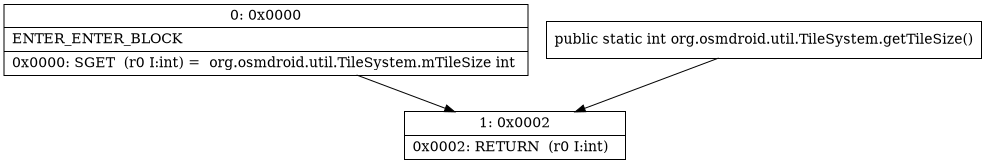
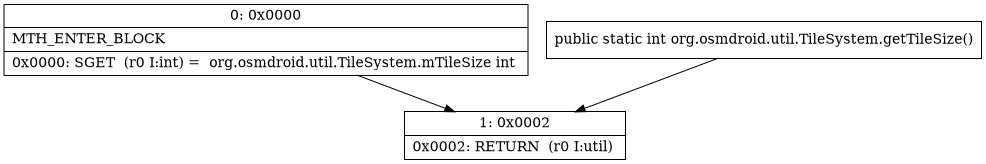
(98, 39) -> (89, 39)
(513, 147) -> (515, 147)
